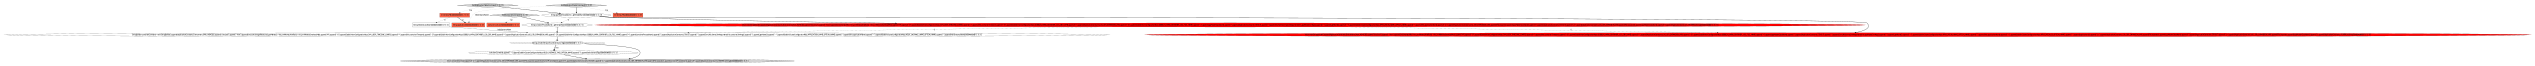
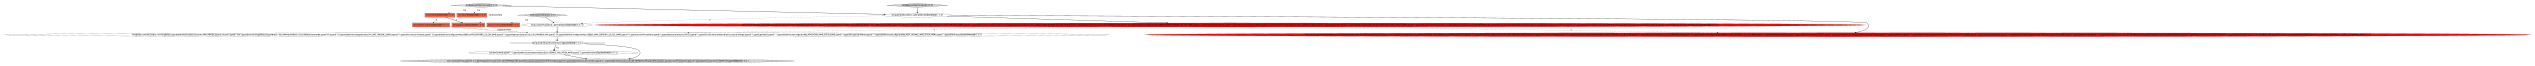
(470, 9) -> (462, 10)
(431, 25) -> (431, 25)
